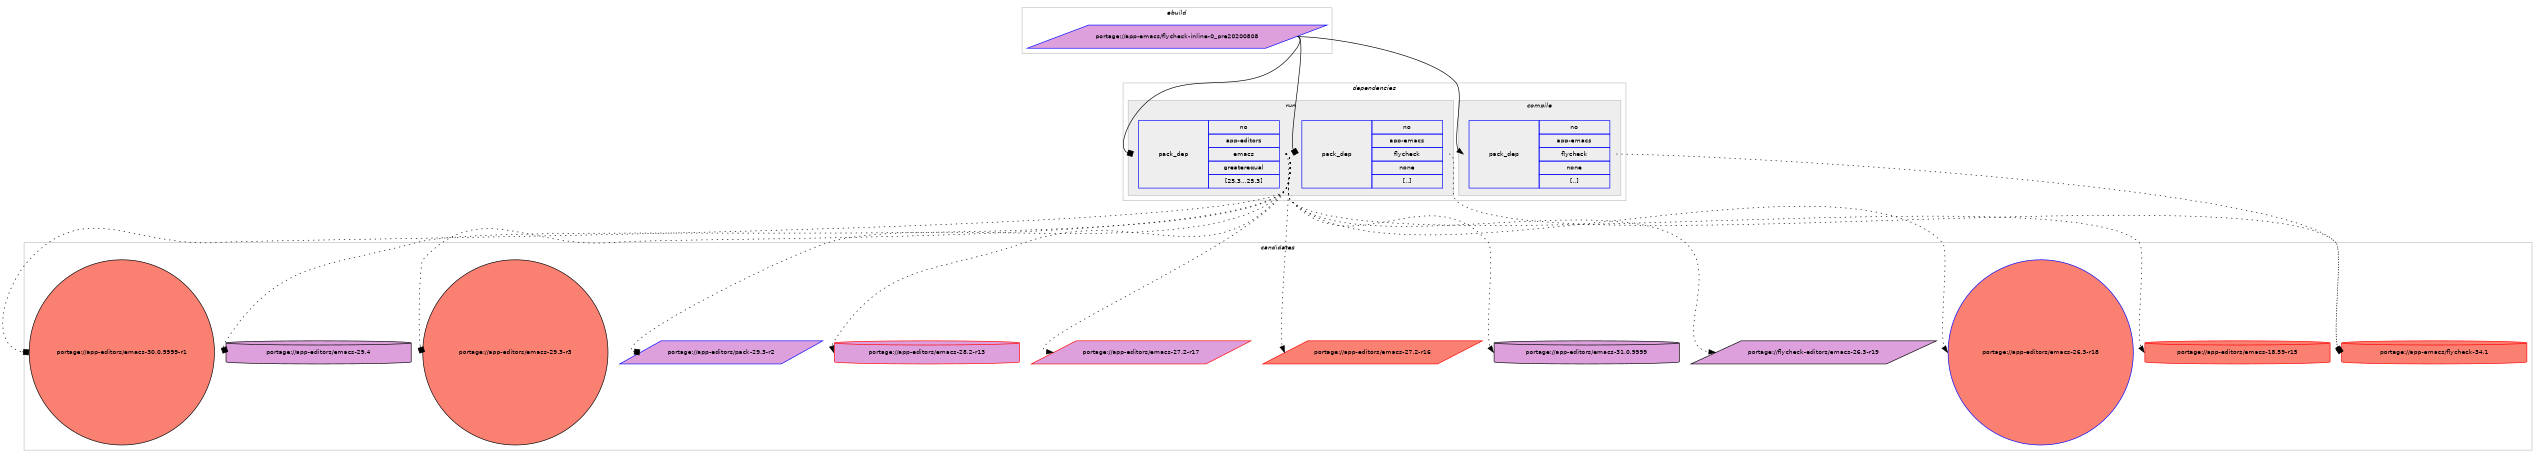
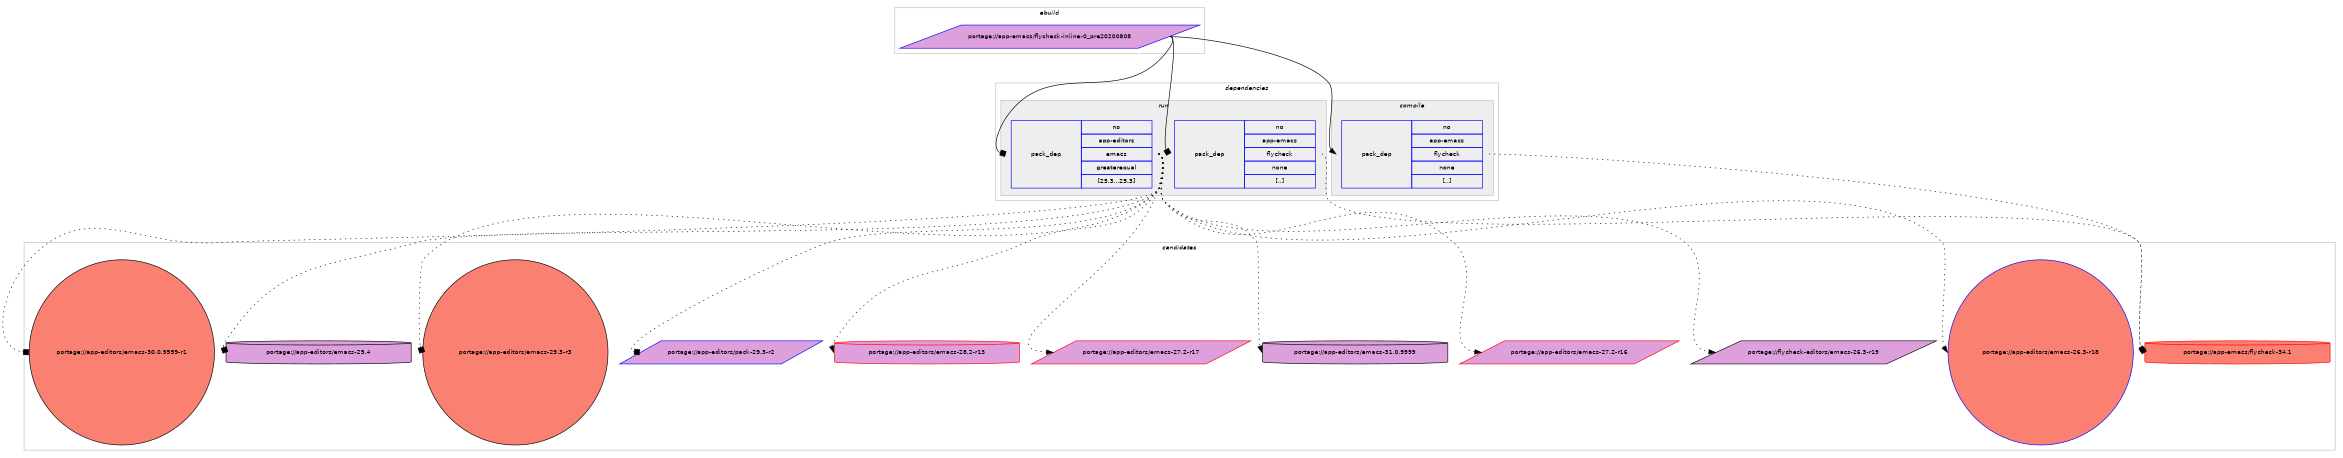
(1373, 352) -> (1569, 352)
(2238, 352) -> none
